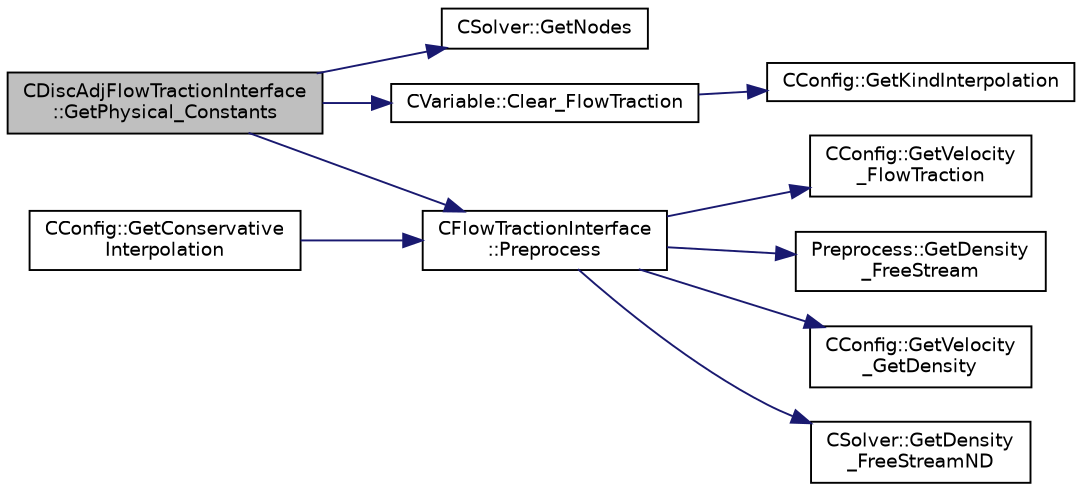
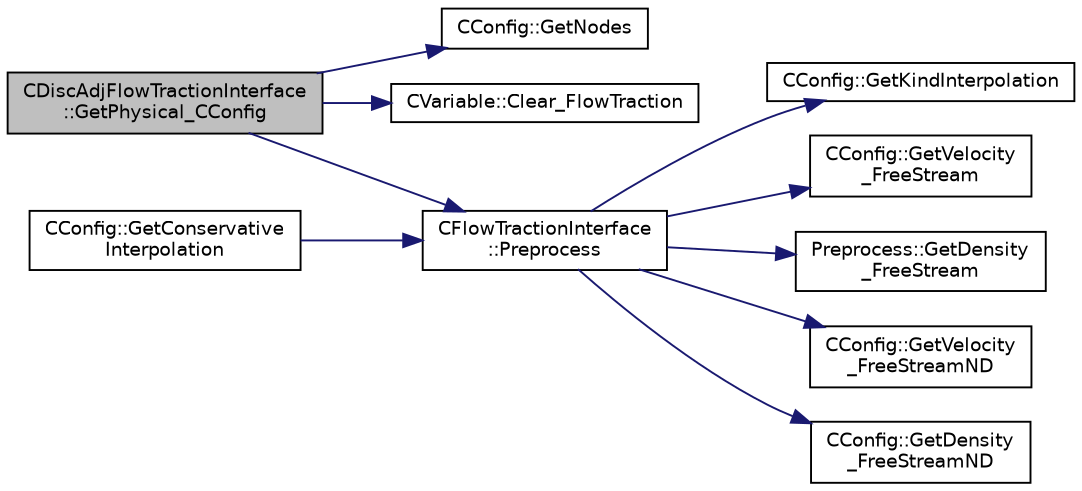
(545, 29) -> (545, 29)
(723, 93) -> (695, 151)
(165, 103) -> (165, 103)
(921, 166) -> (921, 166)
(921, 357) -> (921, 357)
(921, 452) -> (921, 452)
